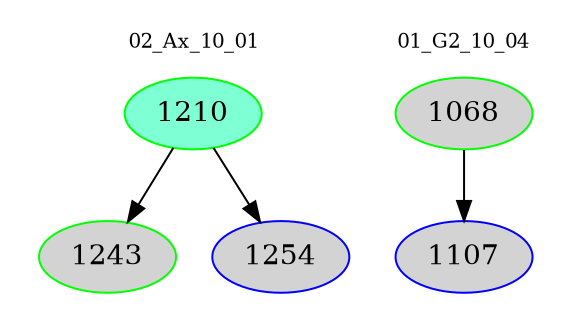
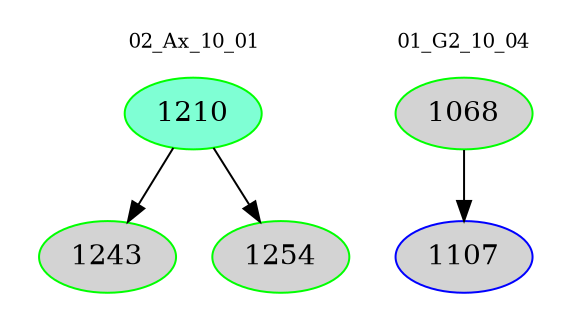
(281, 257) -> (281, 257)
